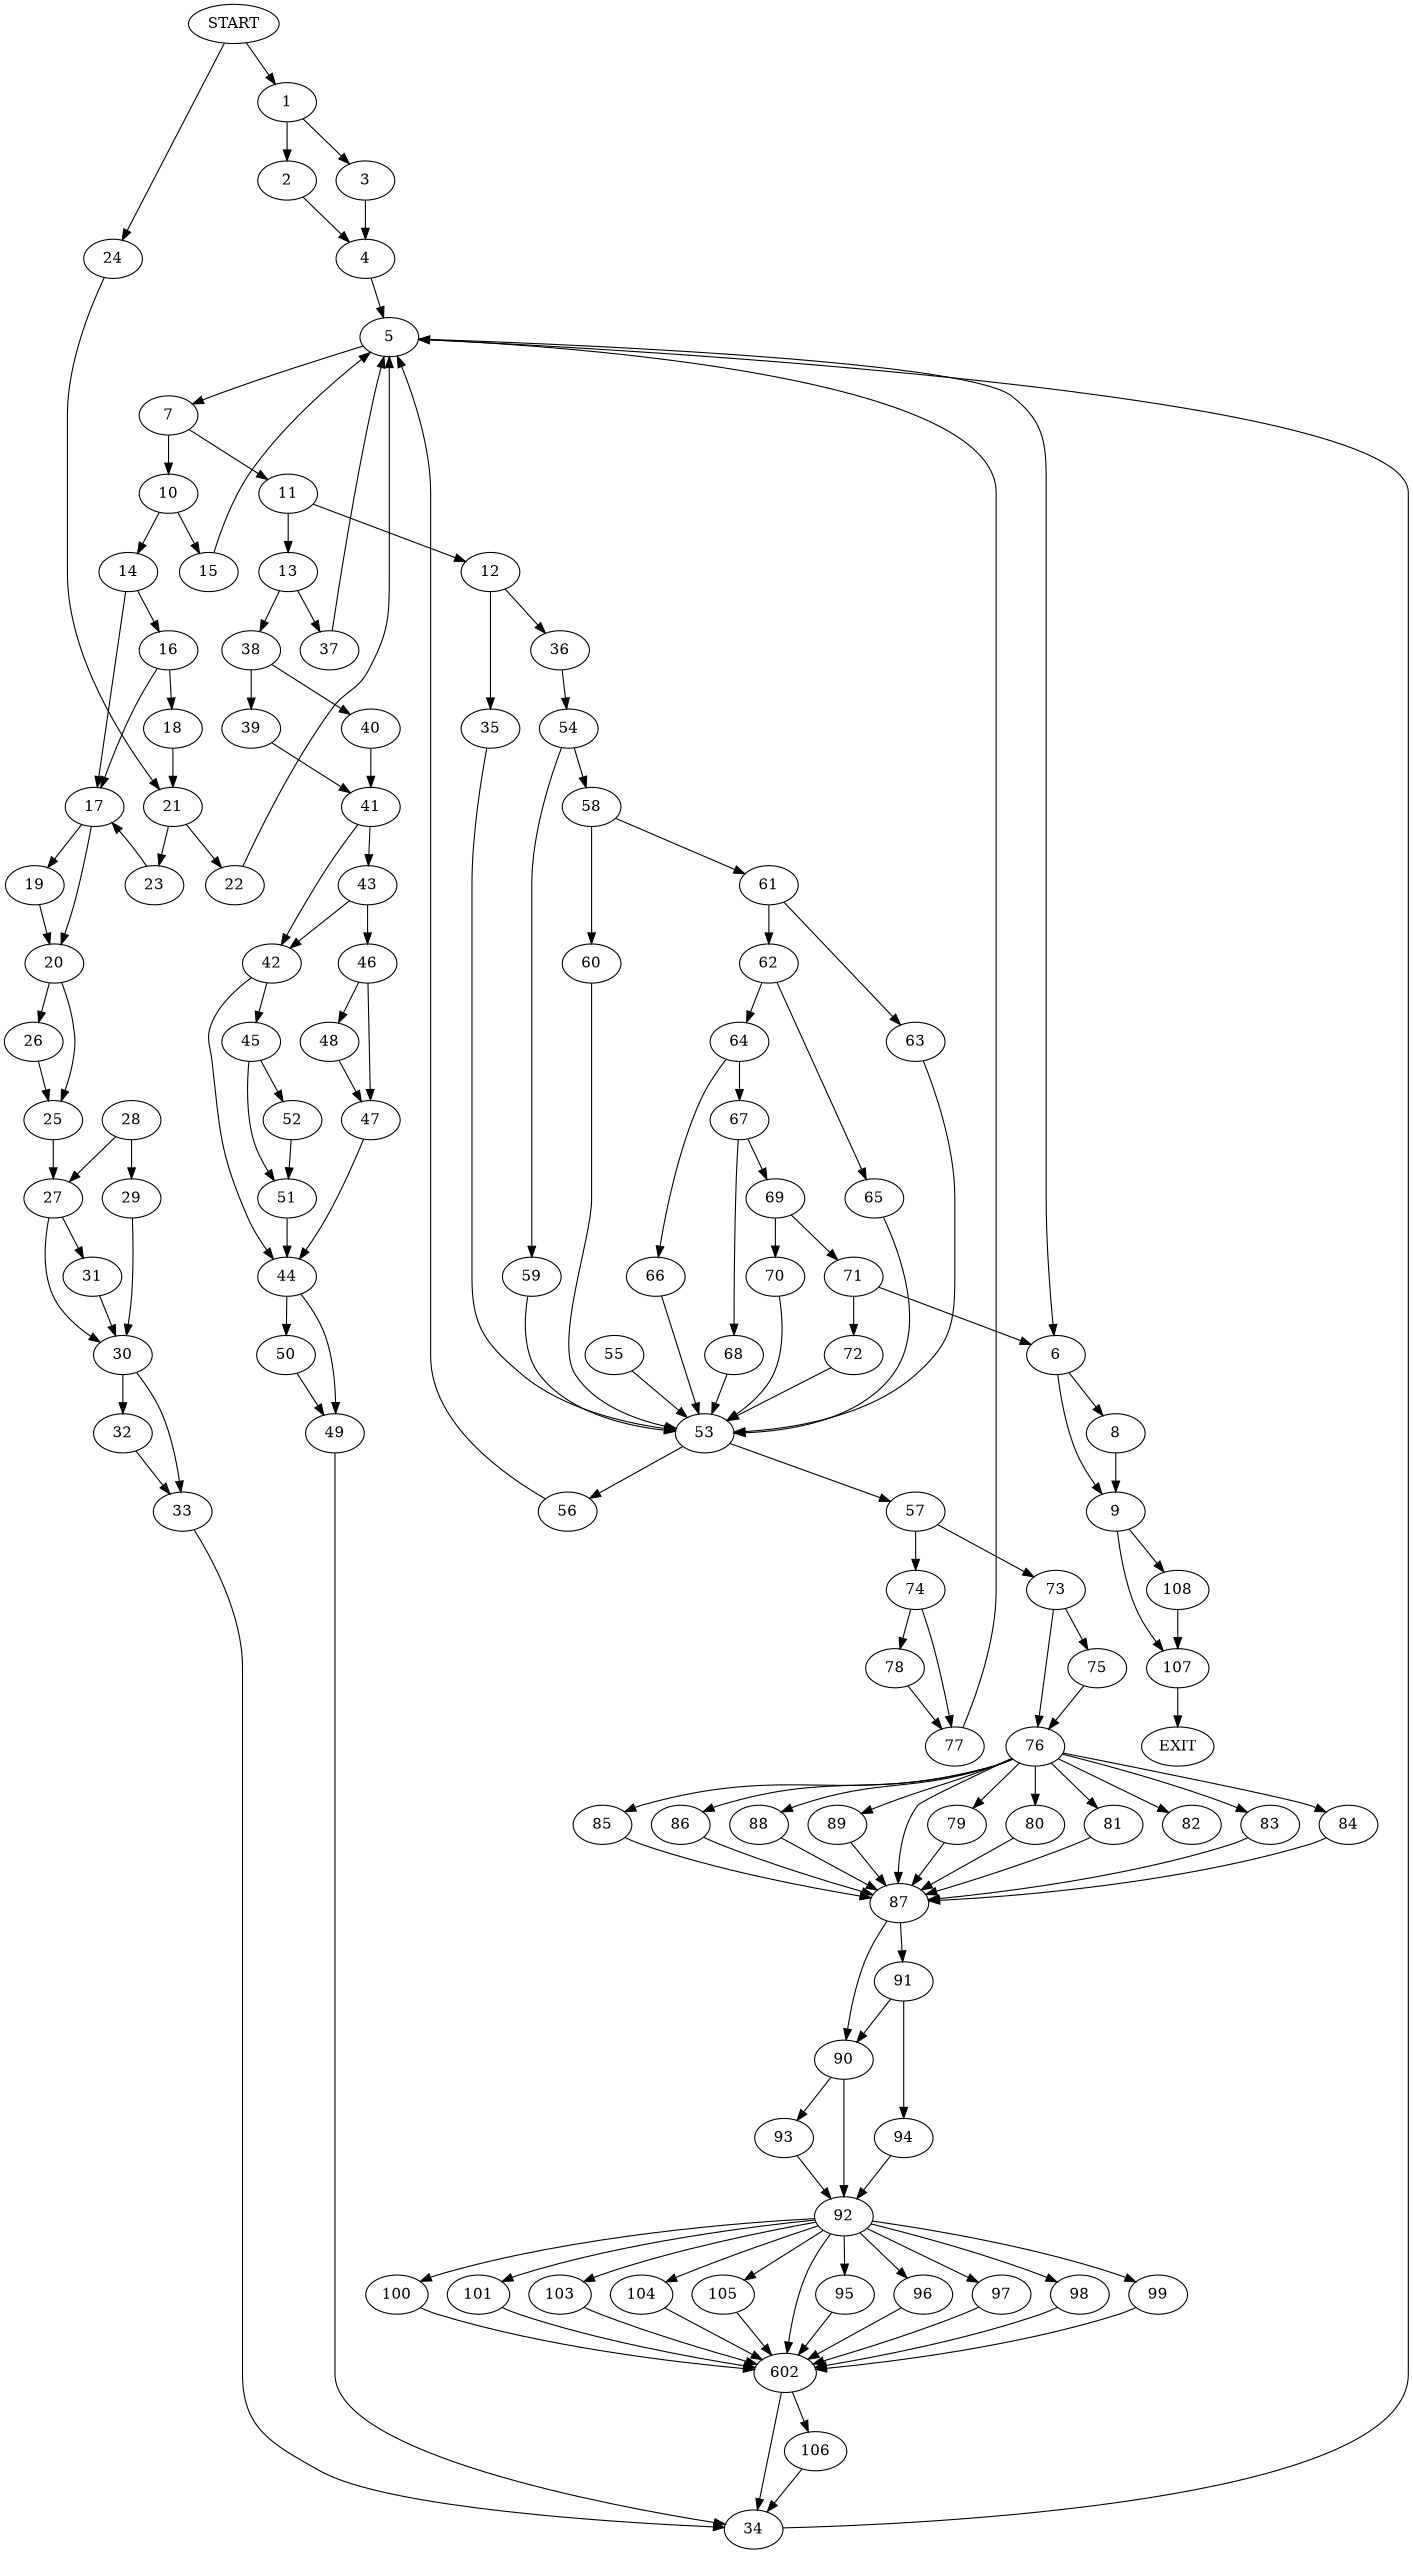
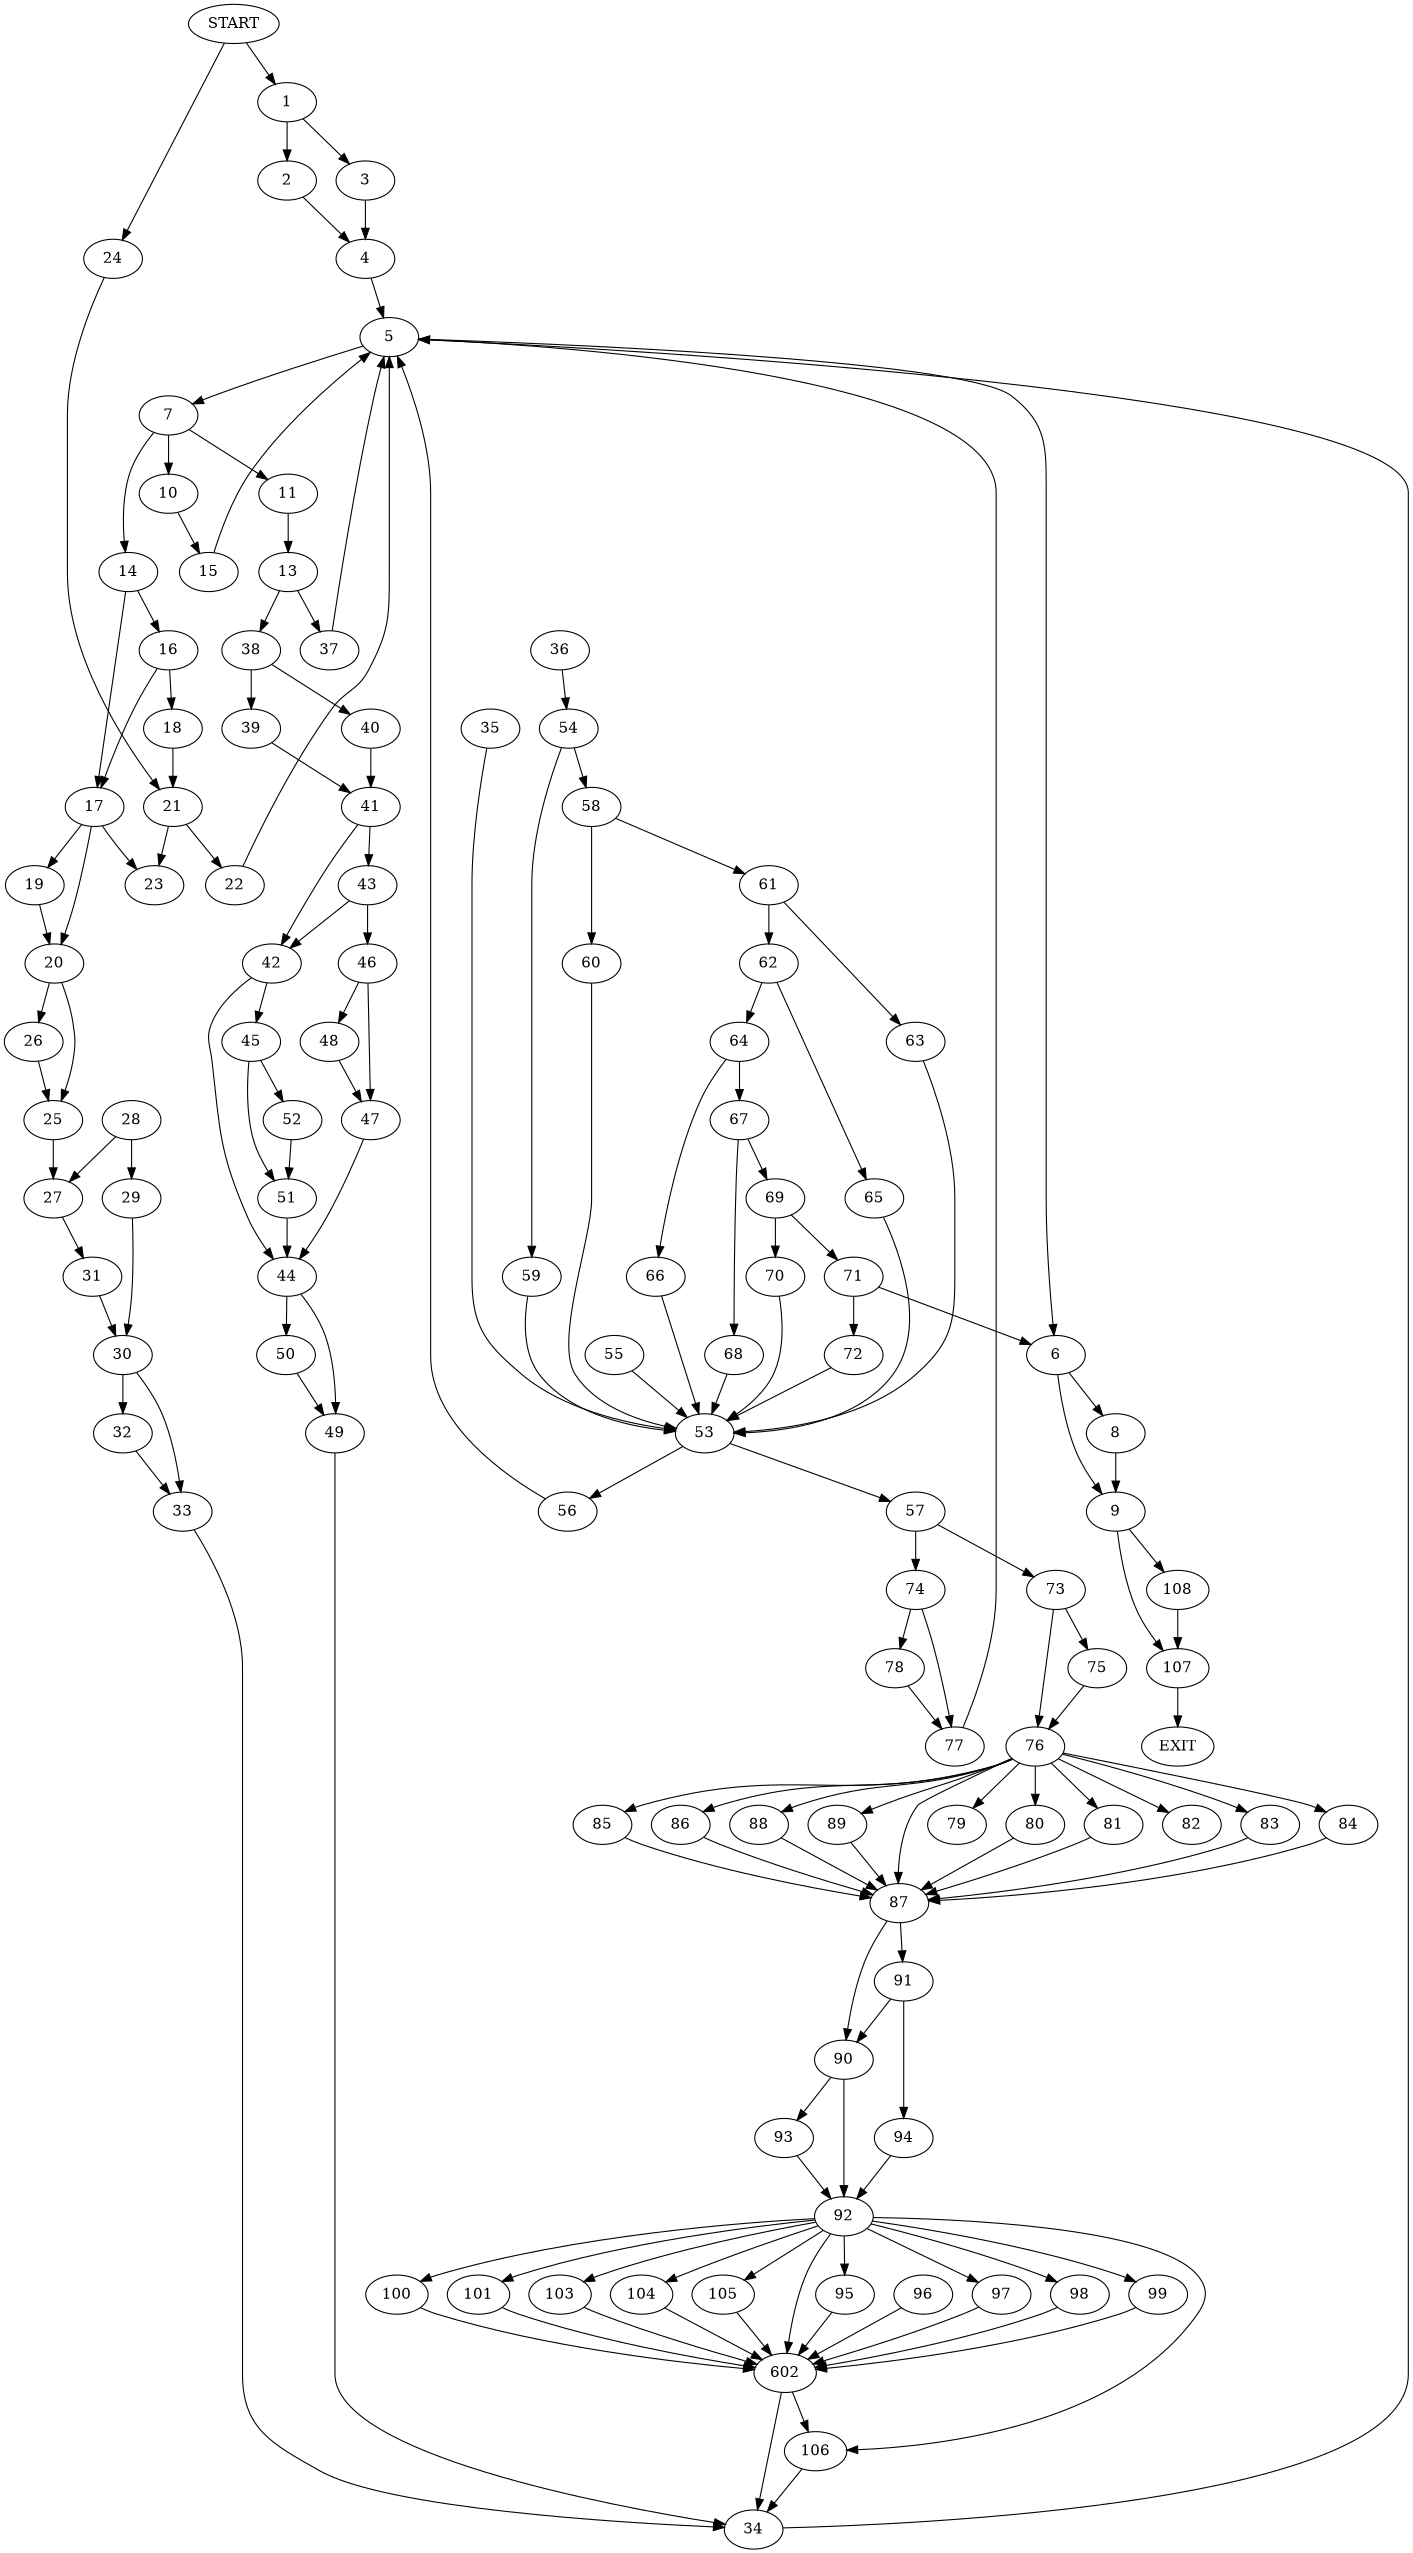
(151, 528) -> (127, 484)
(490, 572) -> none
(134, 848) -> (115, 844)
(49, 1285) -> none
(932, 1860) -> none
(880, 2252) -> (1197, 2314)
